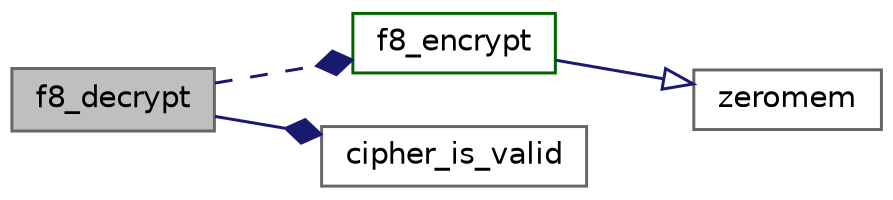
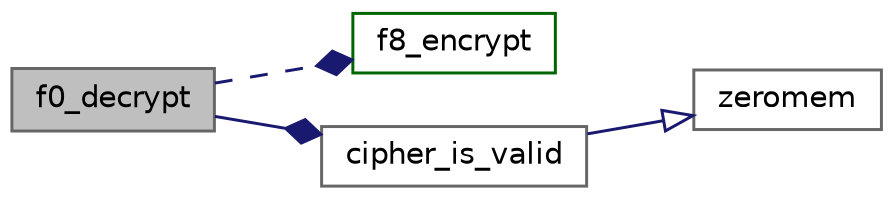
(609, 69) -> (626, 127)
(113, 100) -> (113, 100)
